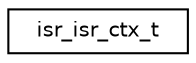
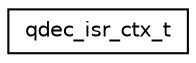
(98, 31) -> (98, 31)
